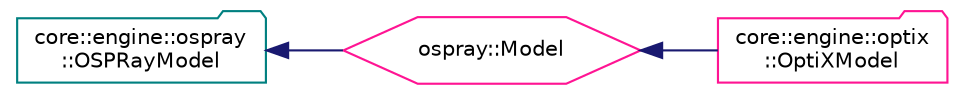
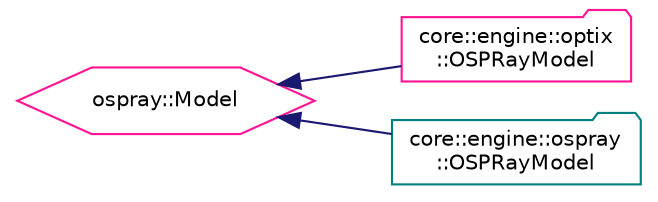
(316, 50) -> (346, 127)
(833, 50) -> (516, 49)
